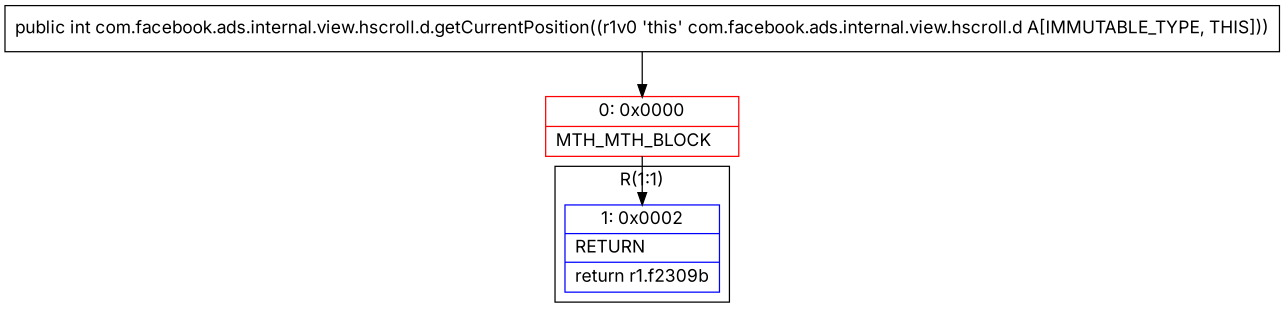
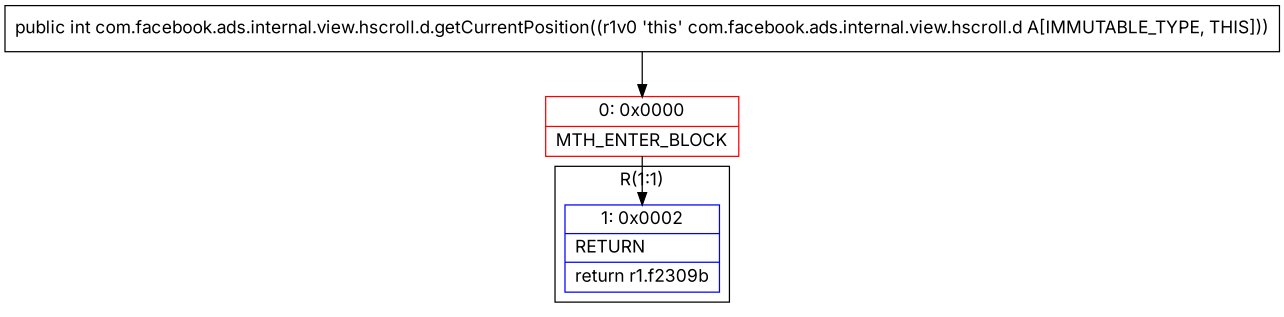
(634, 141) -> (642, 141)
